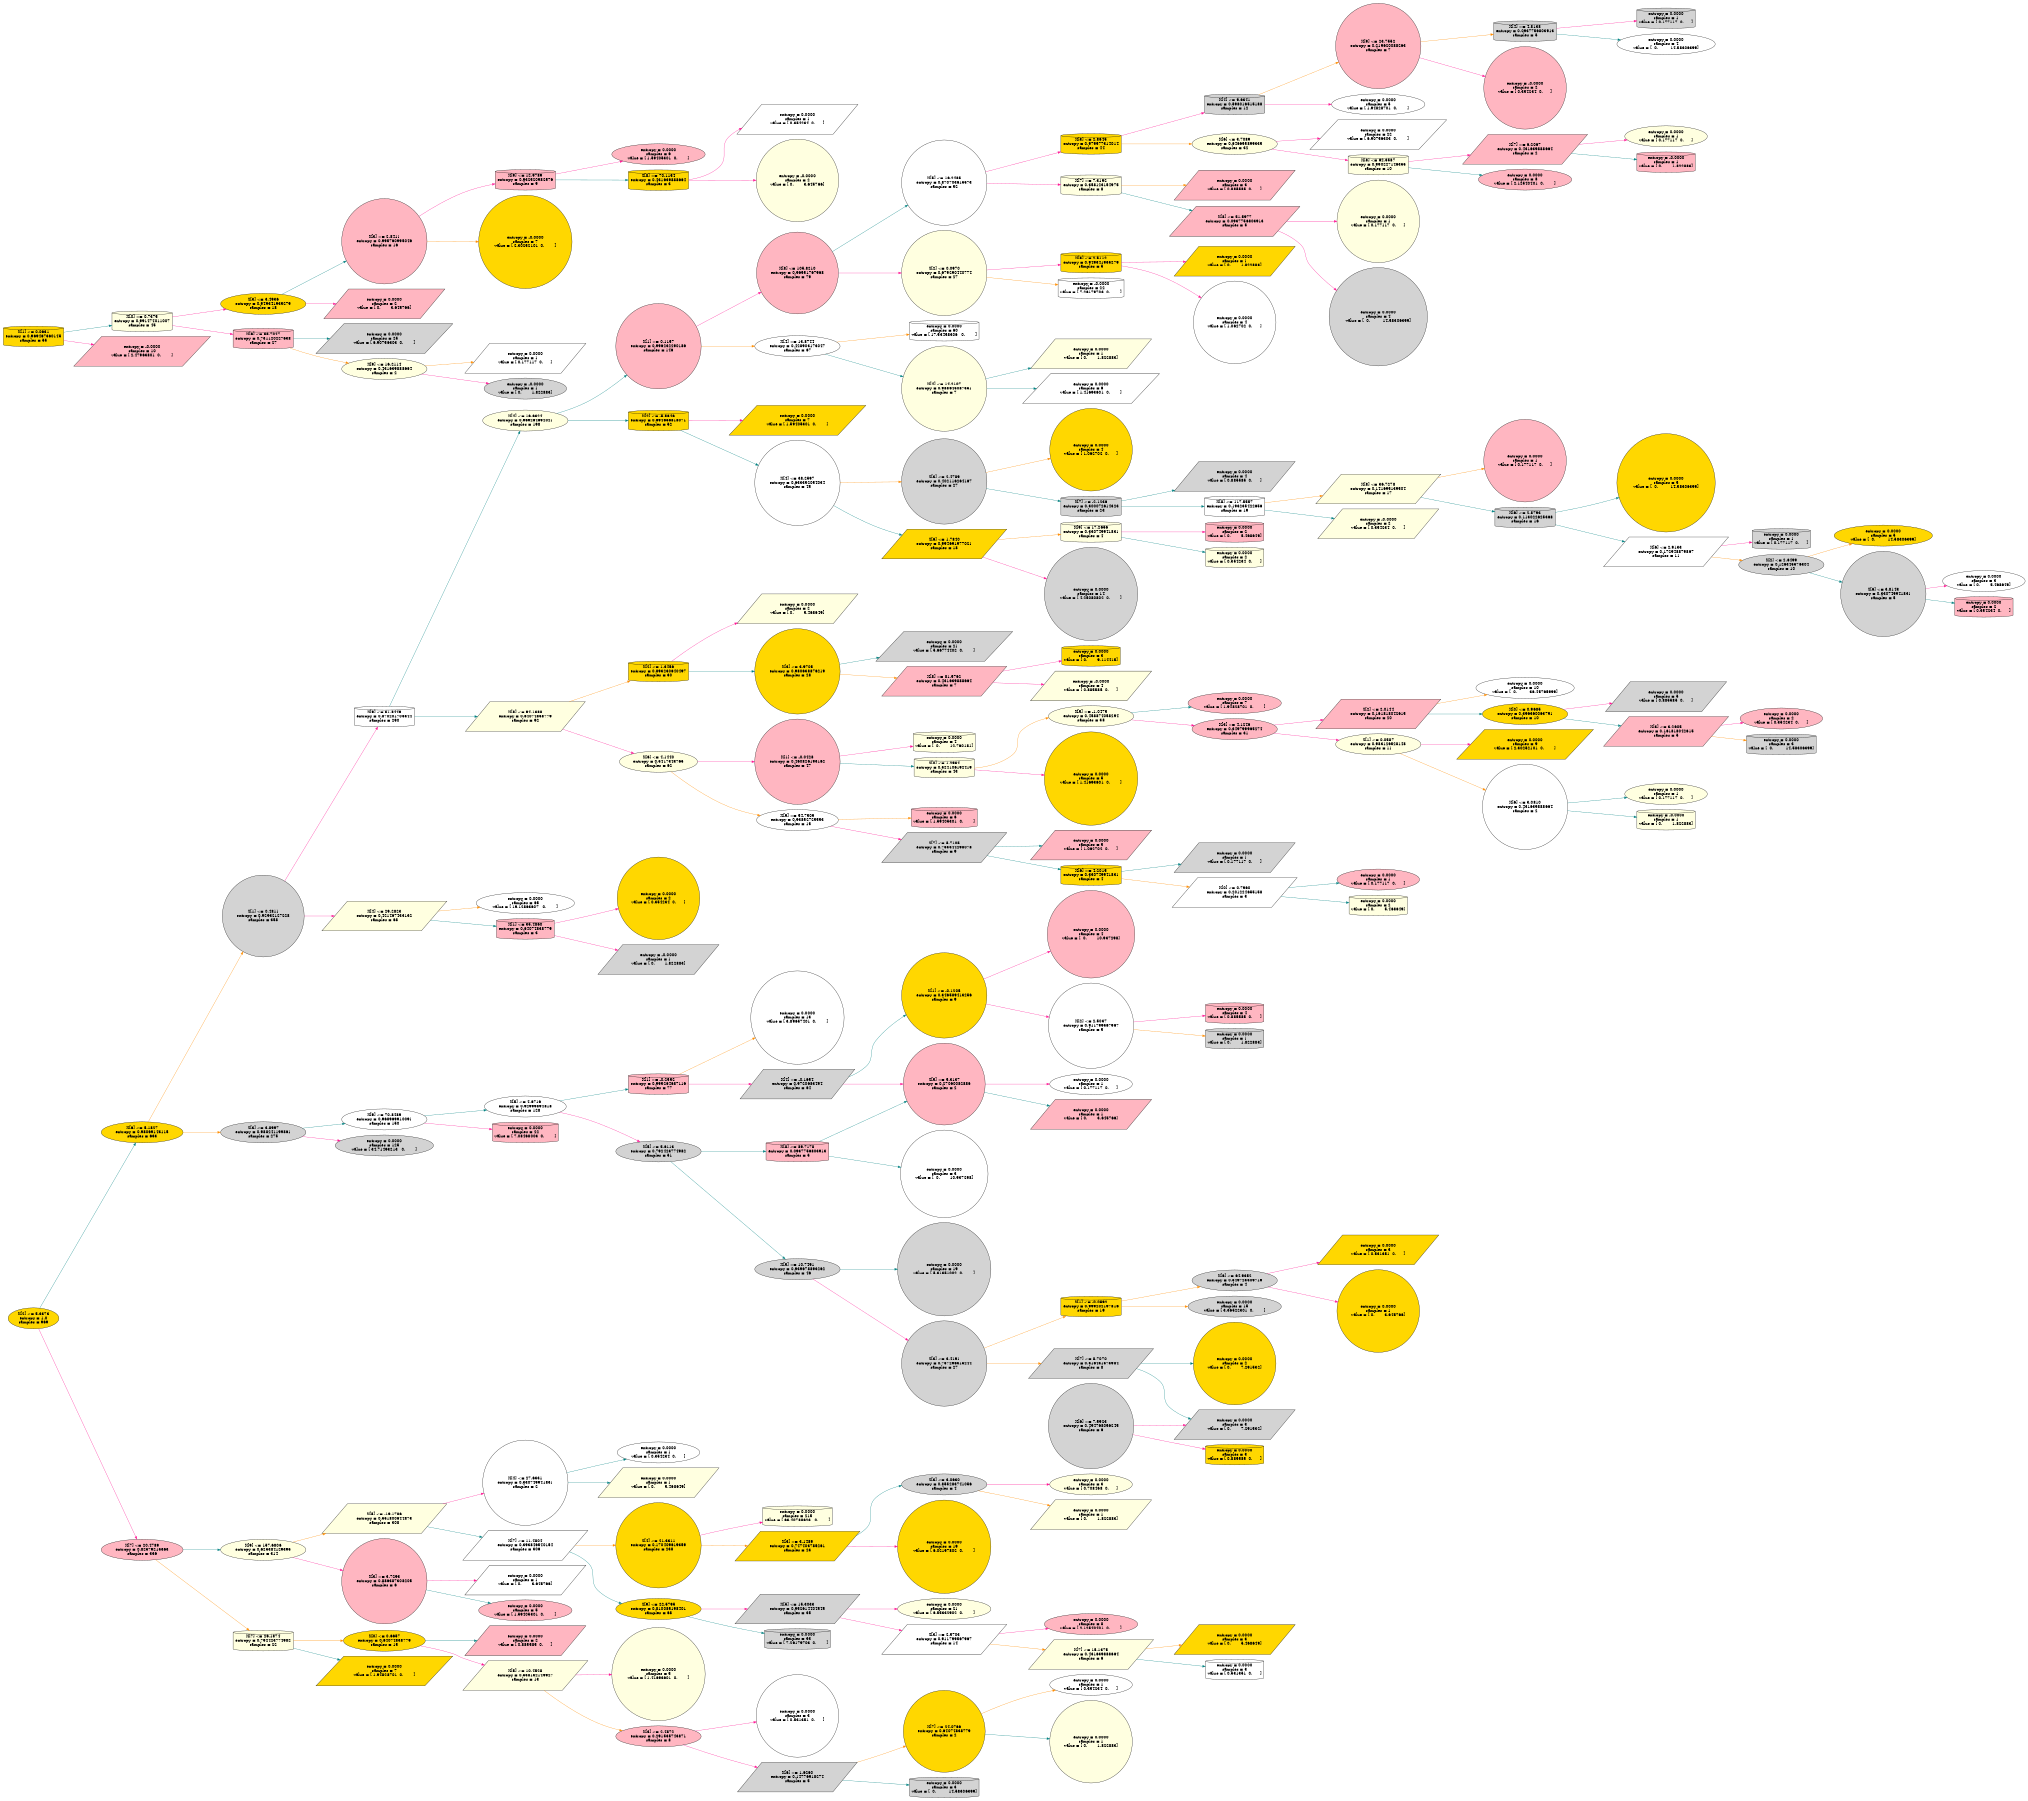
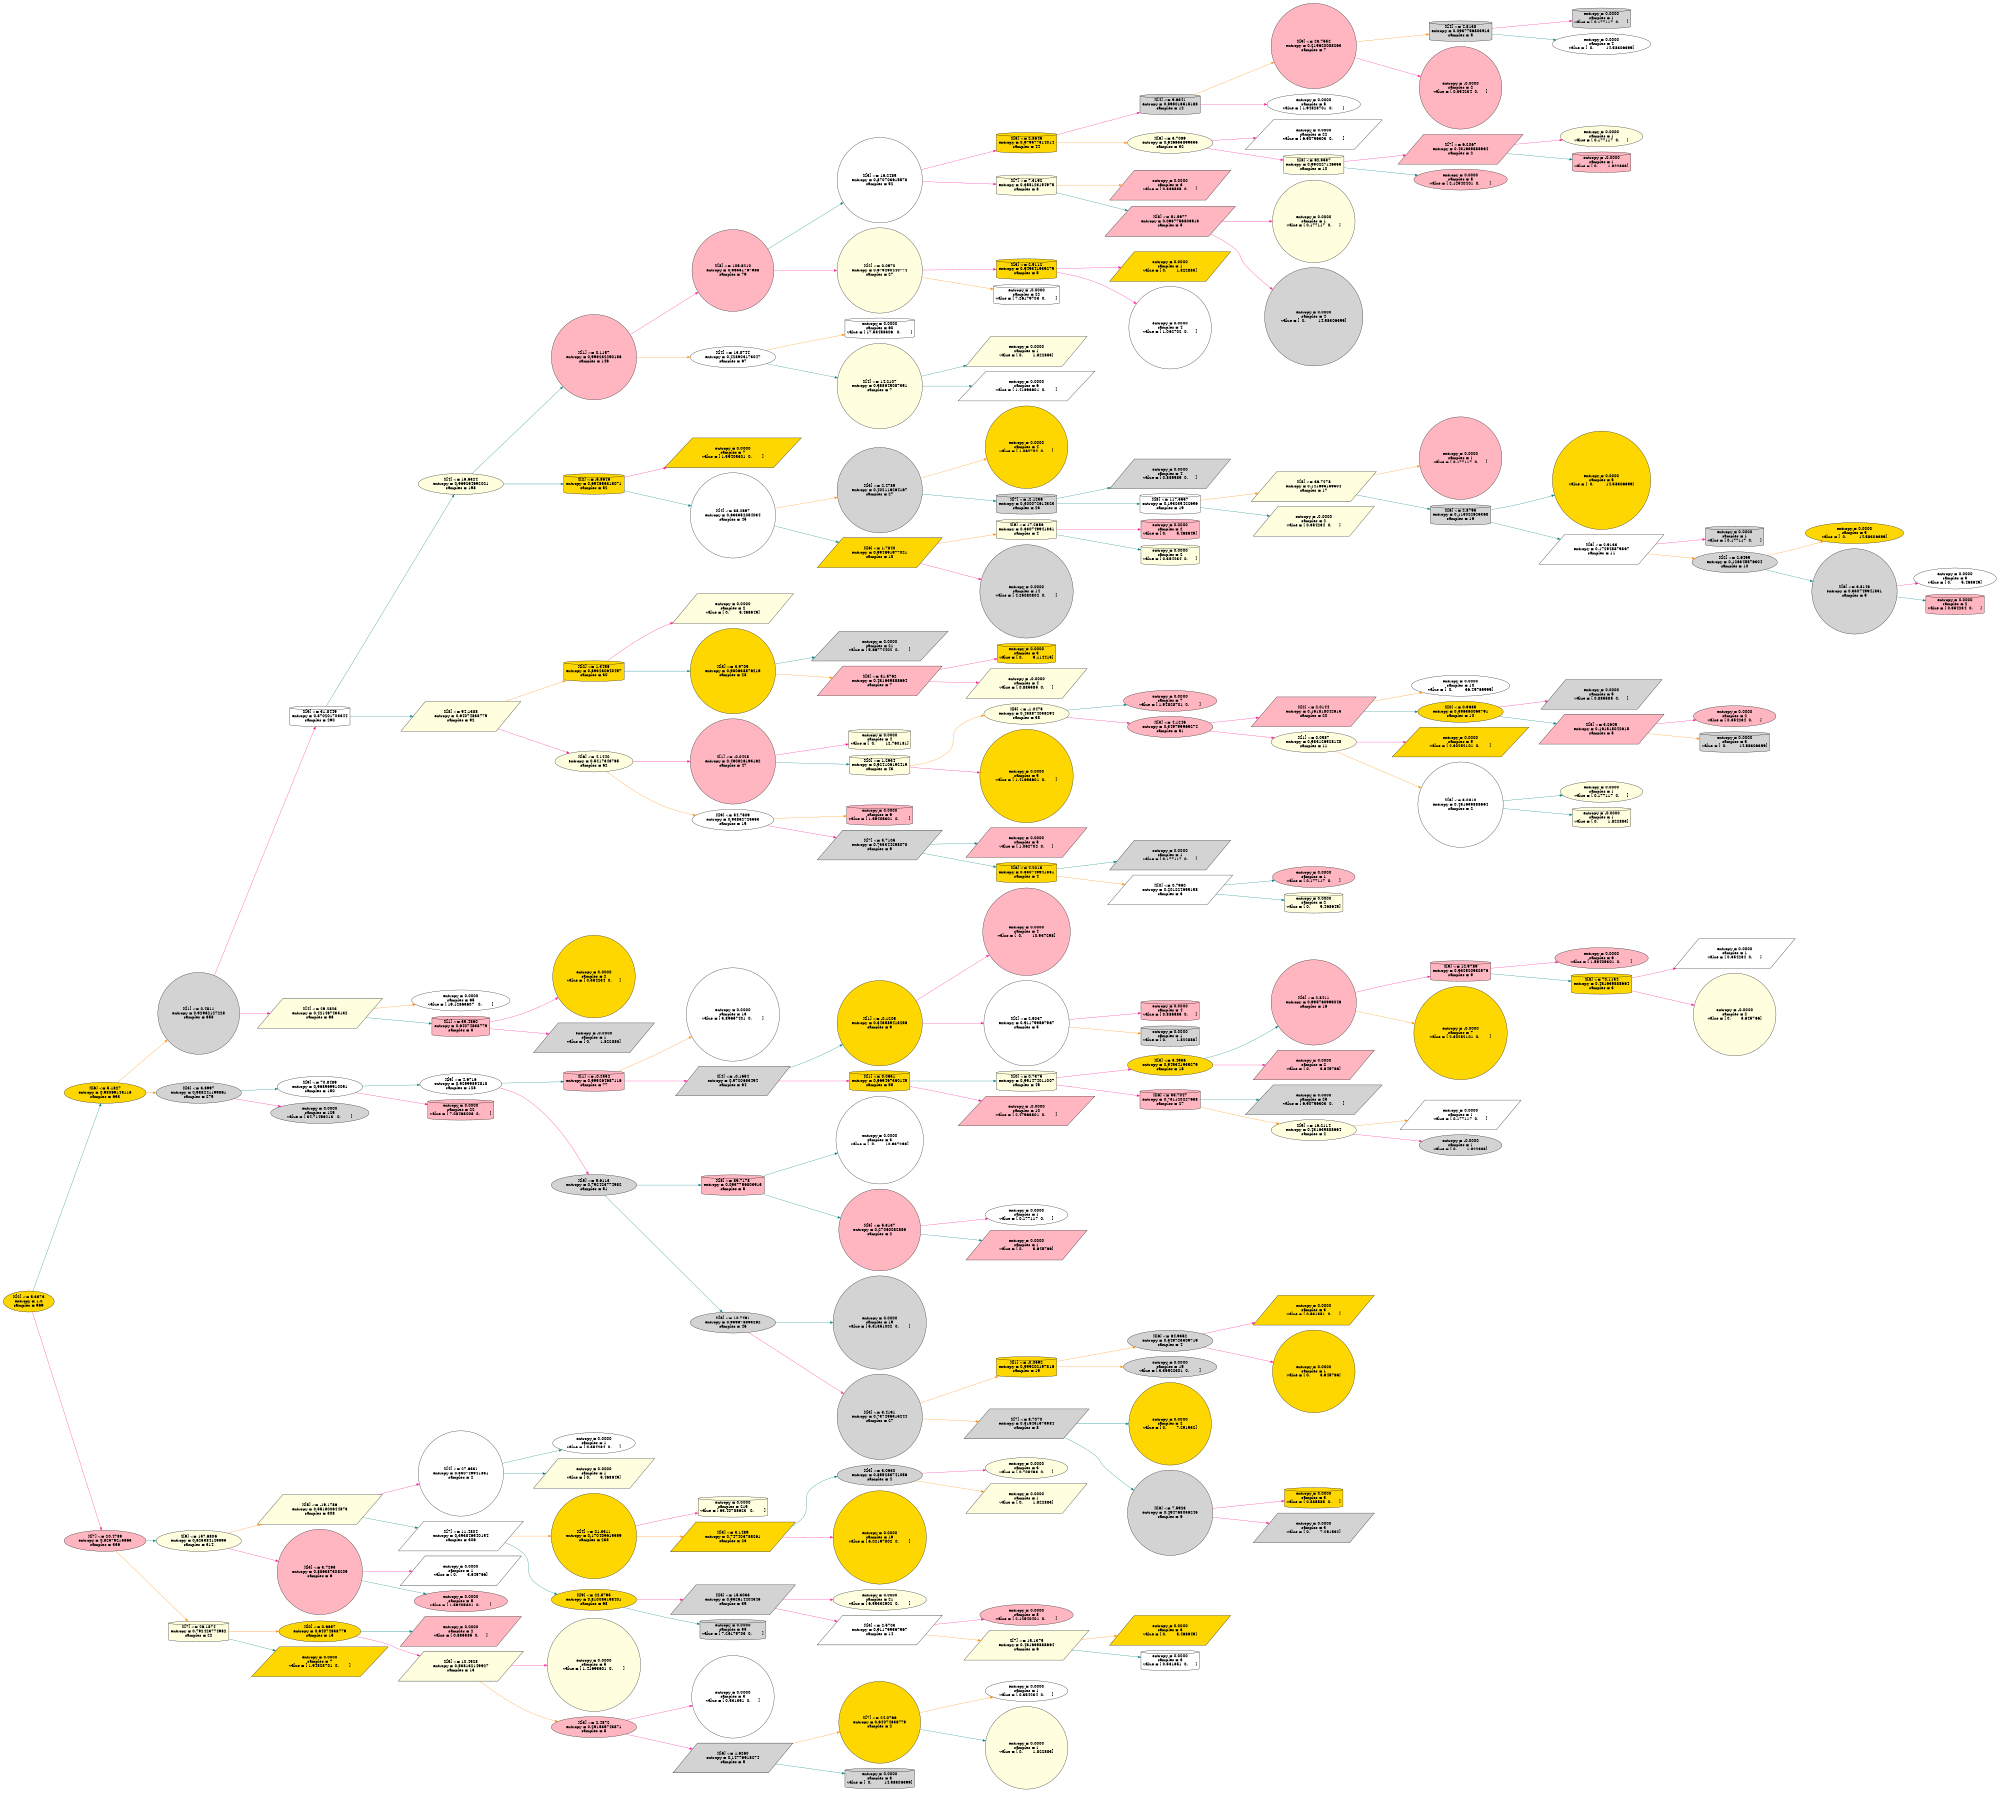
(872, 1084) -> (813, 1081)
(1164, 1392) -> (1100, 1461)
